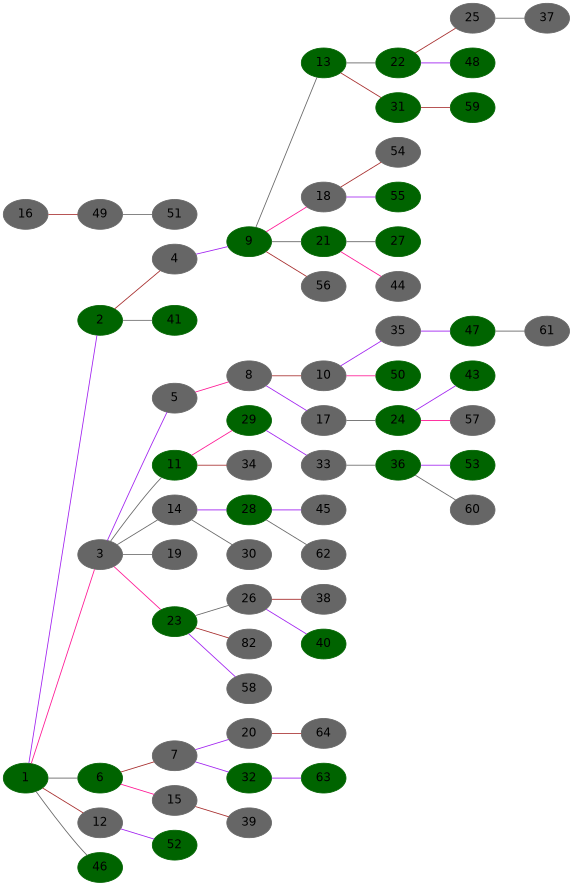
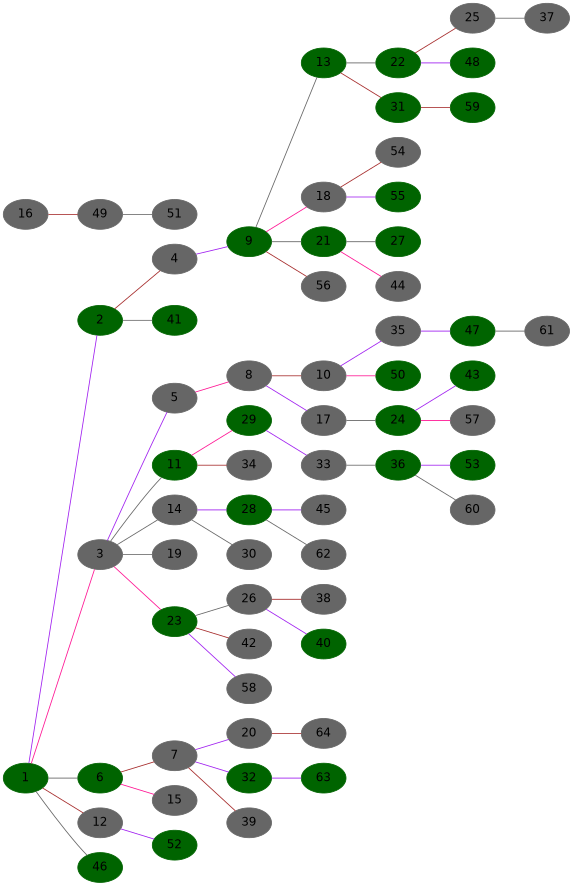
(249, 644) -> (249, 644)
(212, 812) -> (212, 789)
